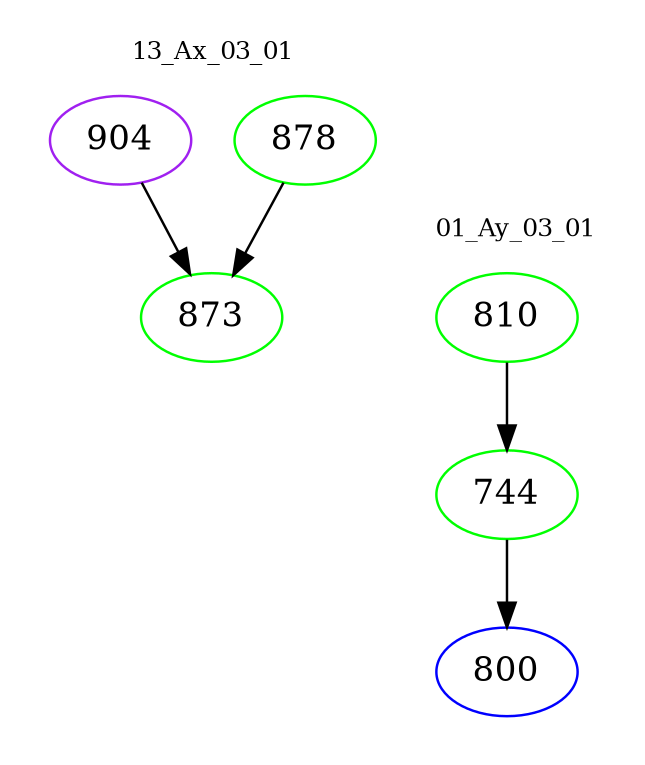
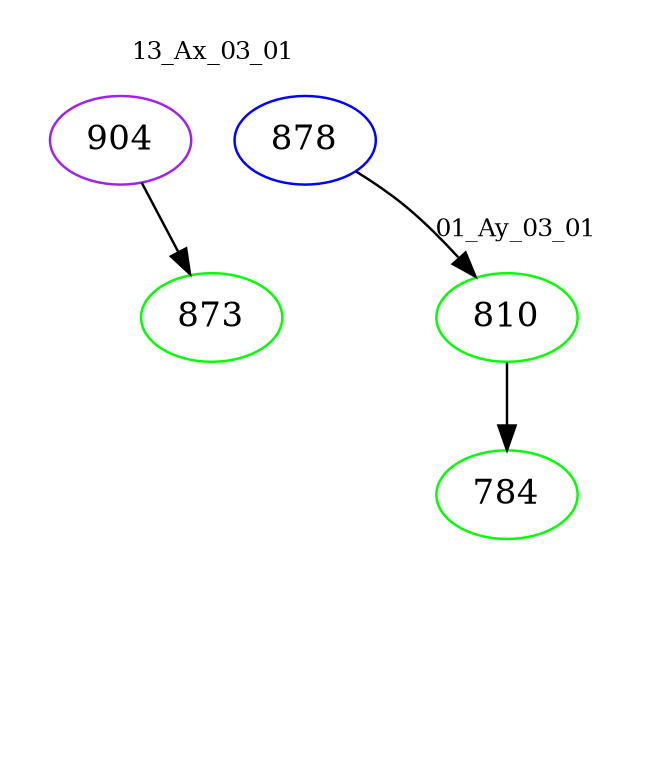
(305, 140) -> (305, 140)
(264, 218) -> (433, 231)
(507, 495) -> (507, 495)
(507, 672) -> none
